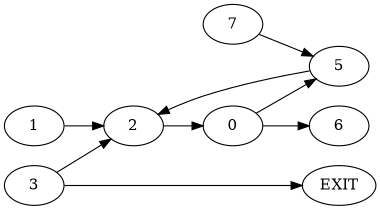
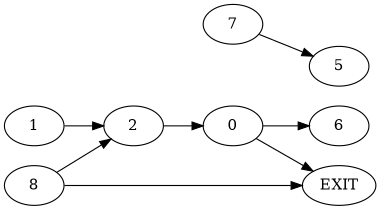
(238, 86) -> none
(281, 99) -> (280, 152)
(34, 186) -> (34, 186)
